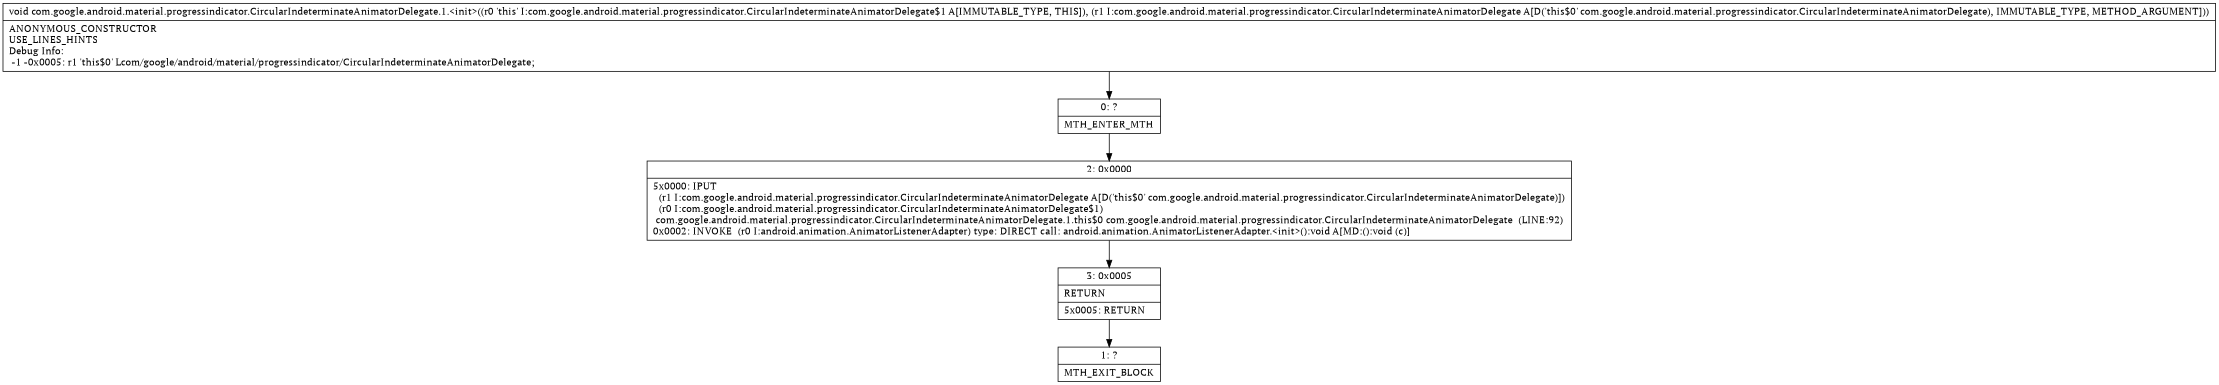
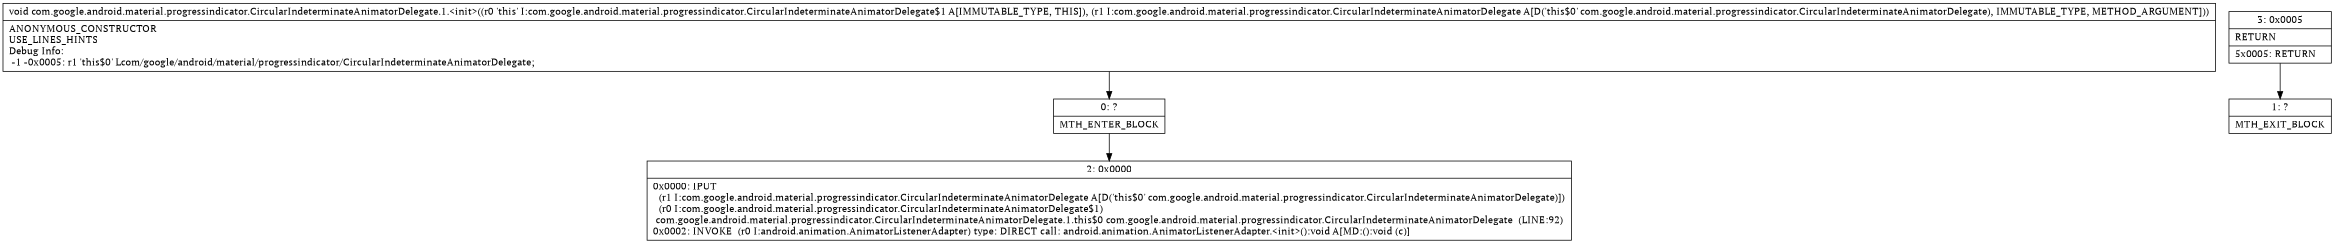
(1109, 124) -> (1109, 124)
(688, 186) -> (688, 186)
(1109, 250) -> none
